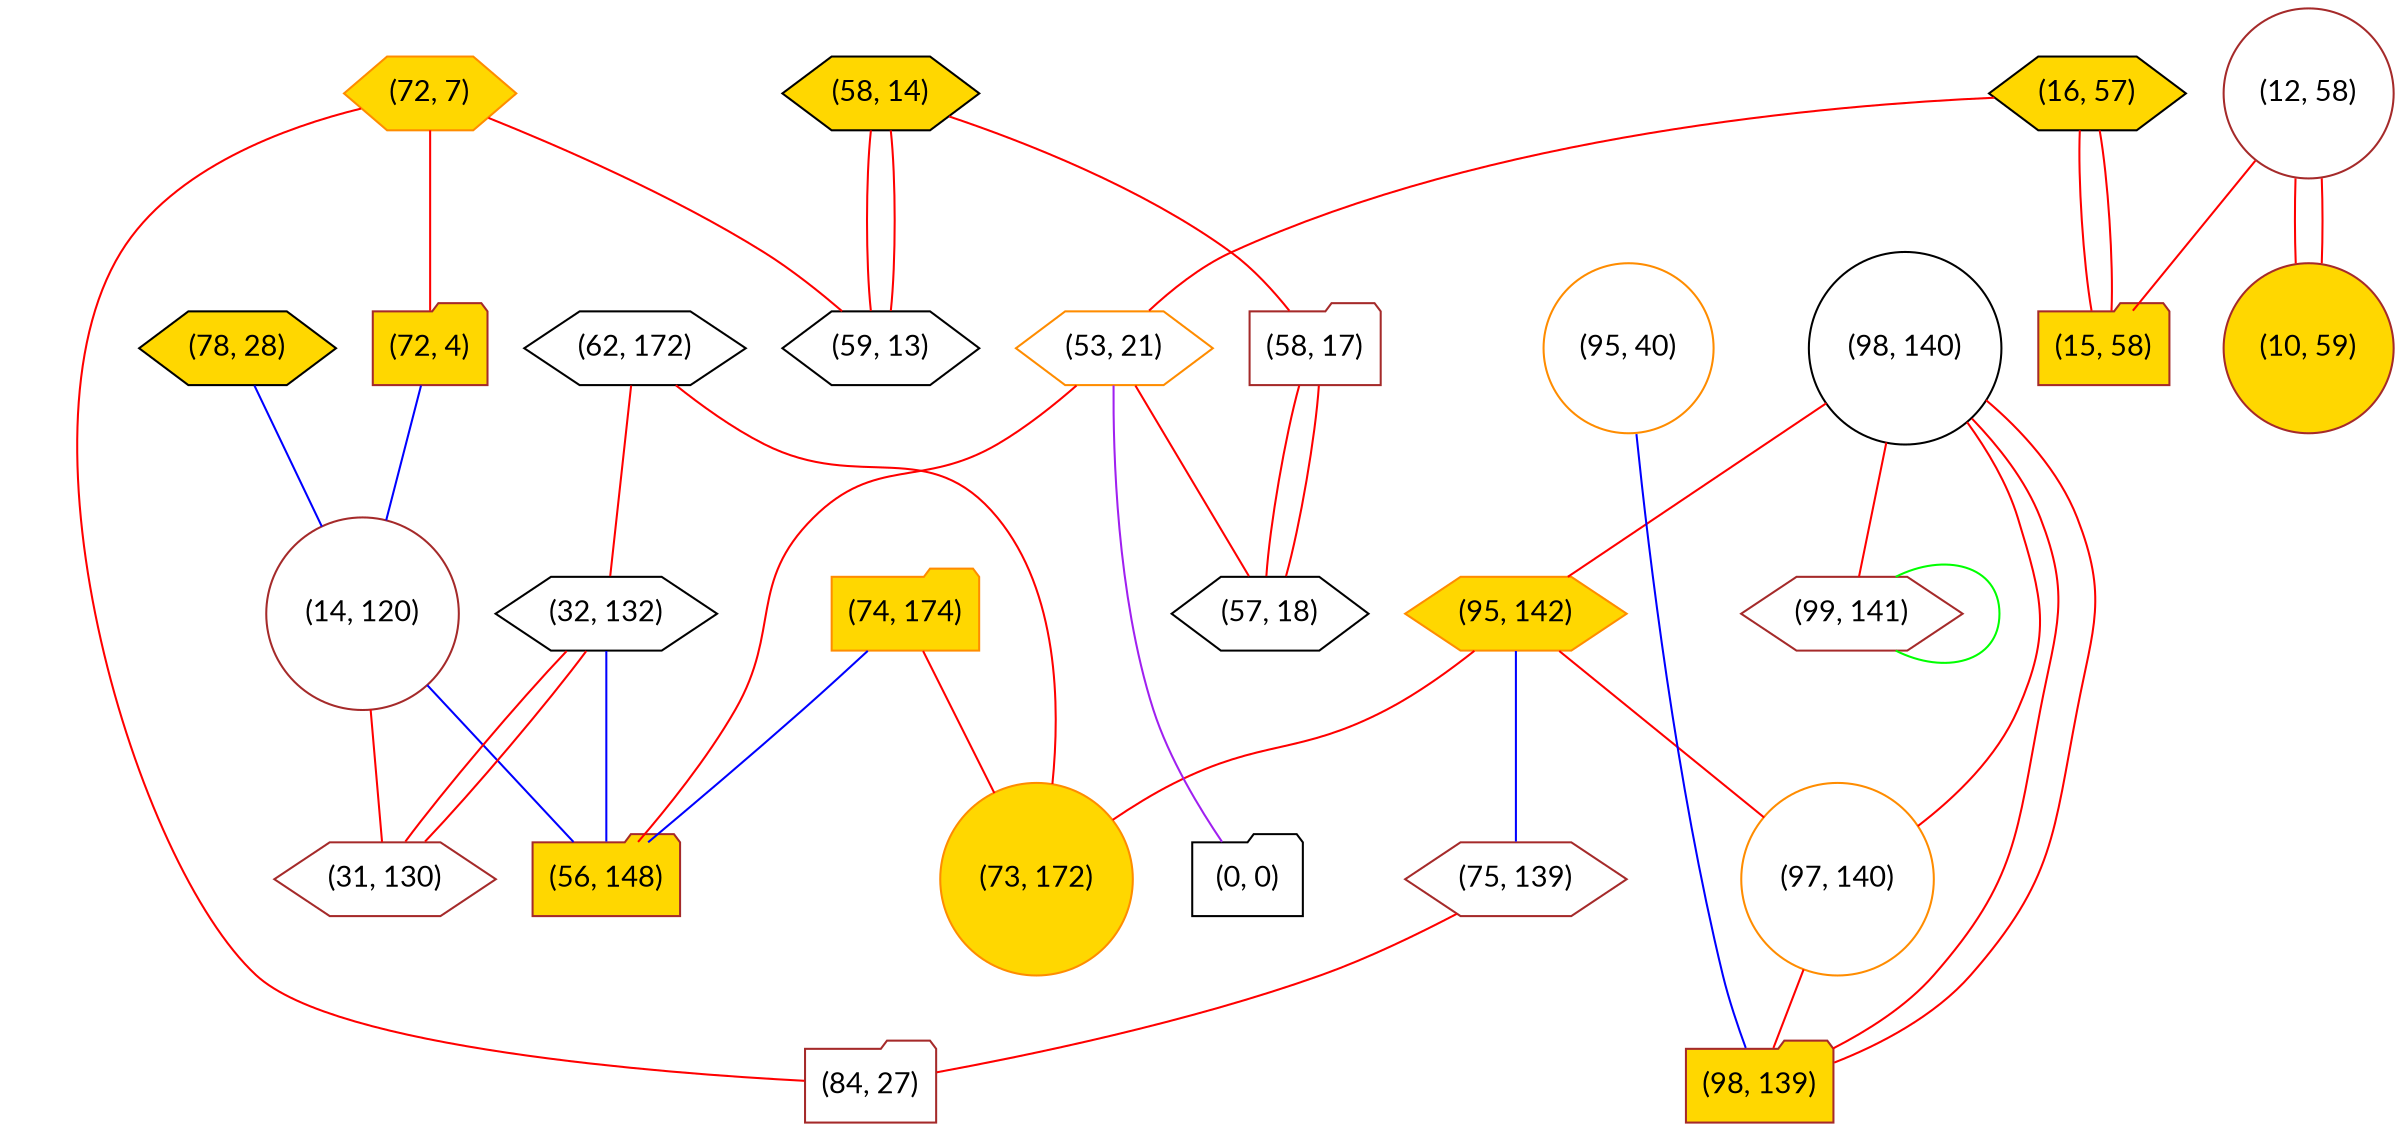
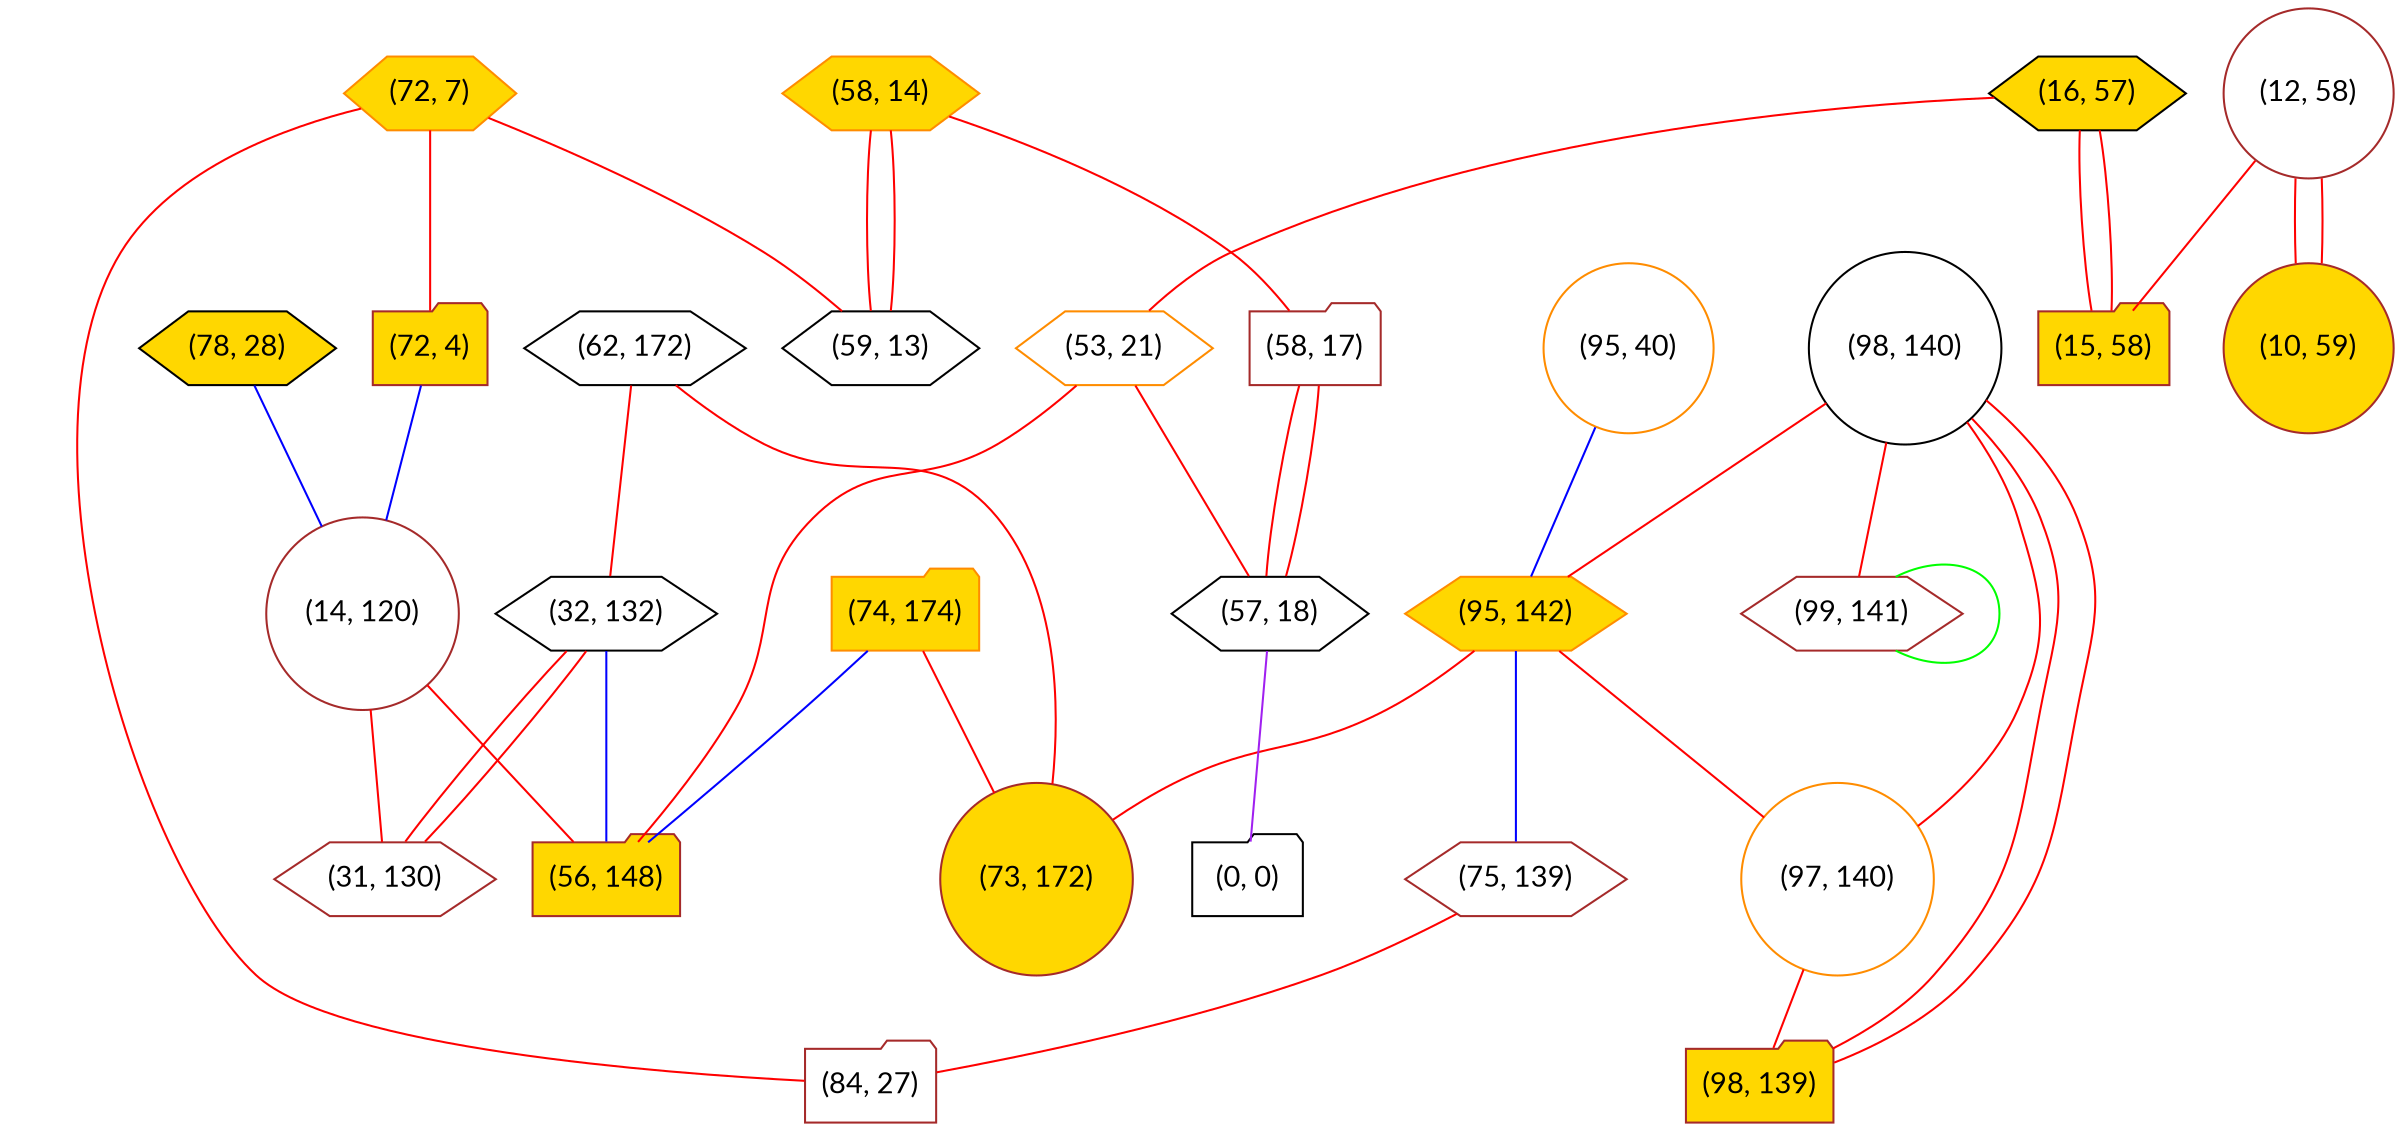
(881, 93) -> (881, 93)
(1132, 623) -> (1260, 737)
(1675, 728) -> (1563, 502)
(508, 771) -> (508, 771)
(1037, 879) -> (1037, 879)
